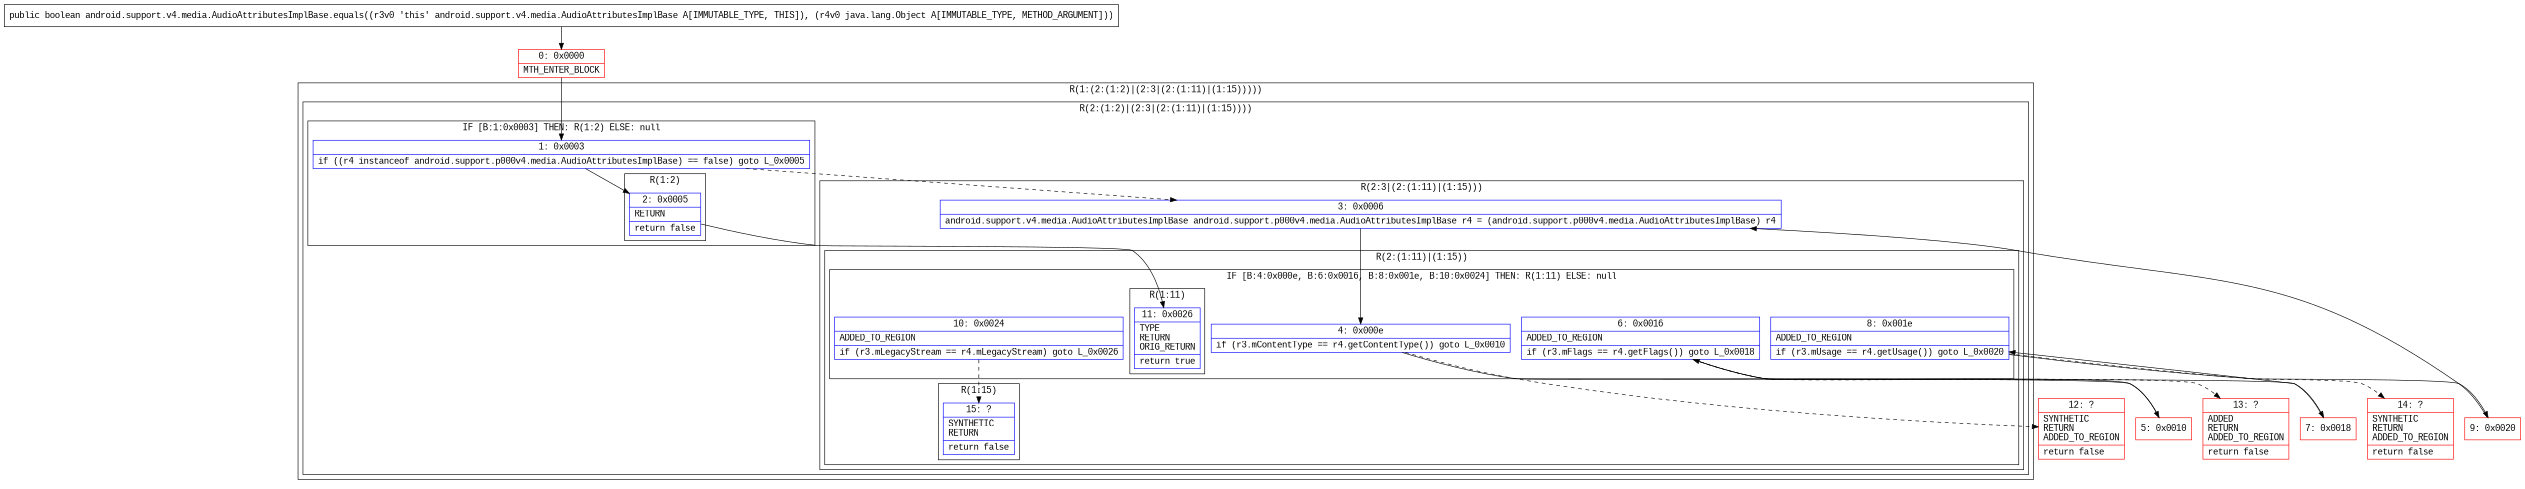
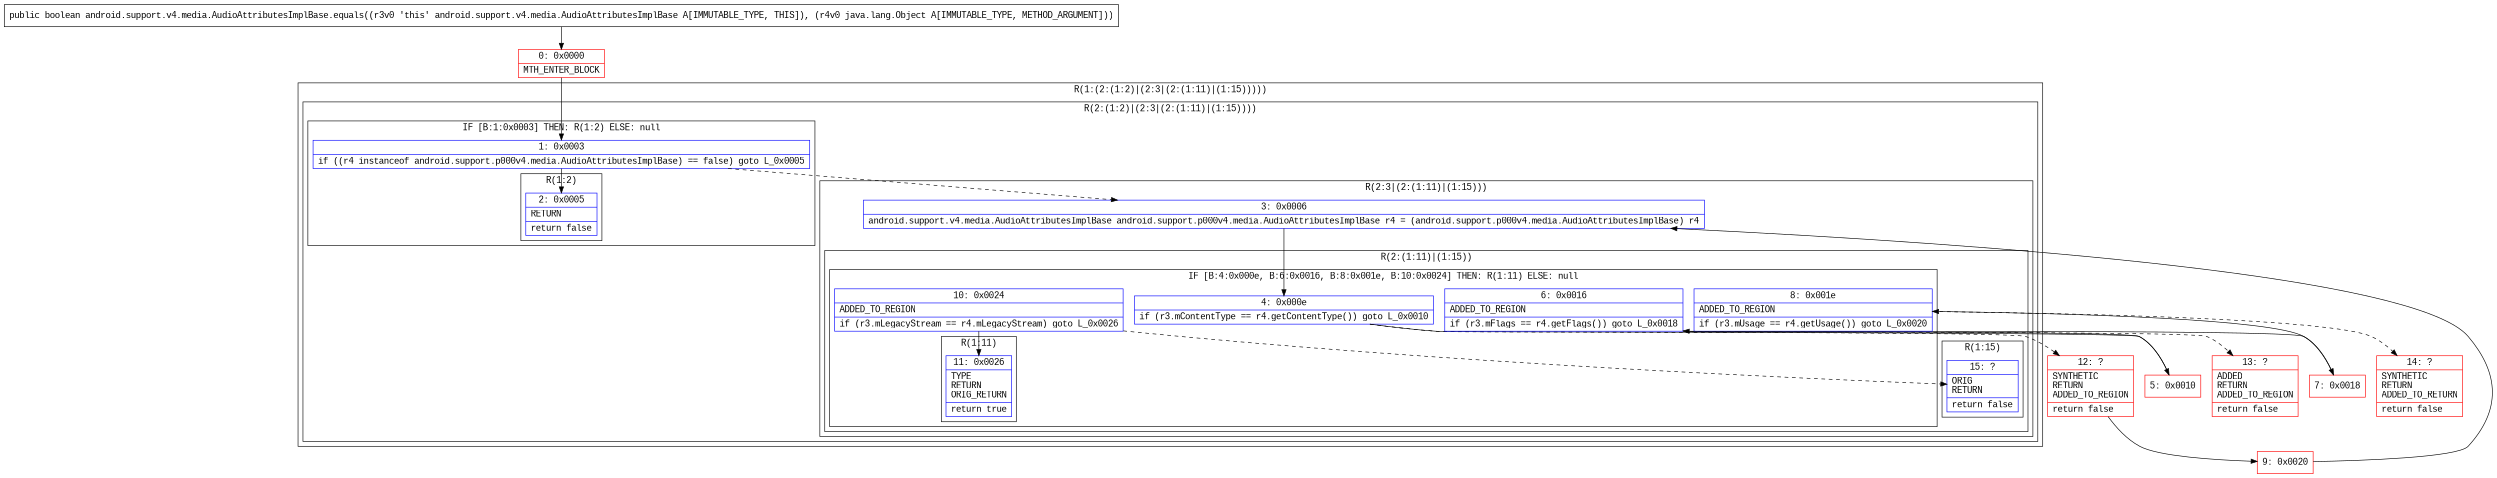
(946, 246) -> (979, 340)
(2363, 380) -> (2173, 455)
(971, 424) -> (1962, 381)
(2410, 438) -> (2420, 395)
